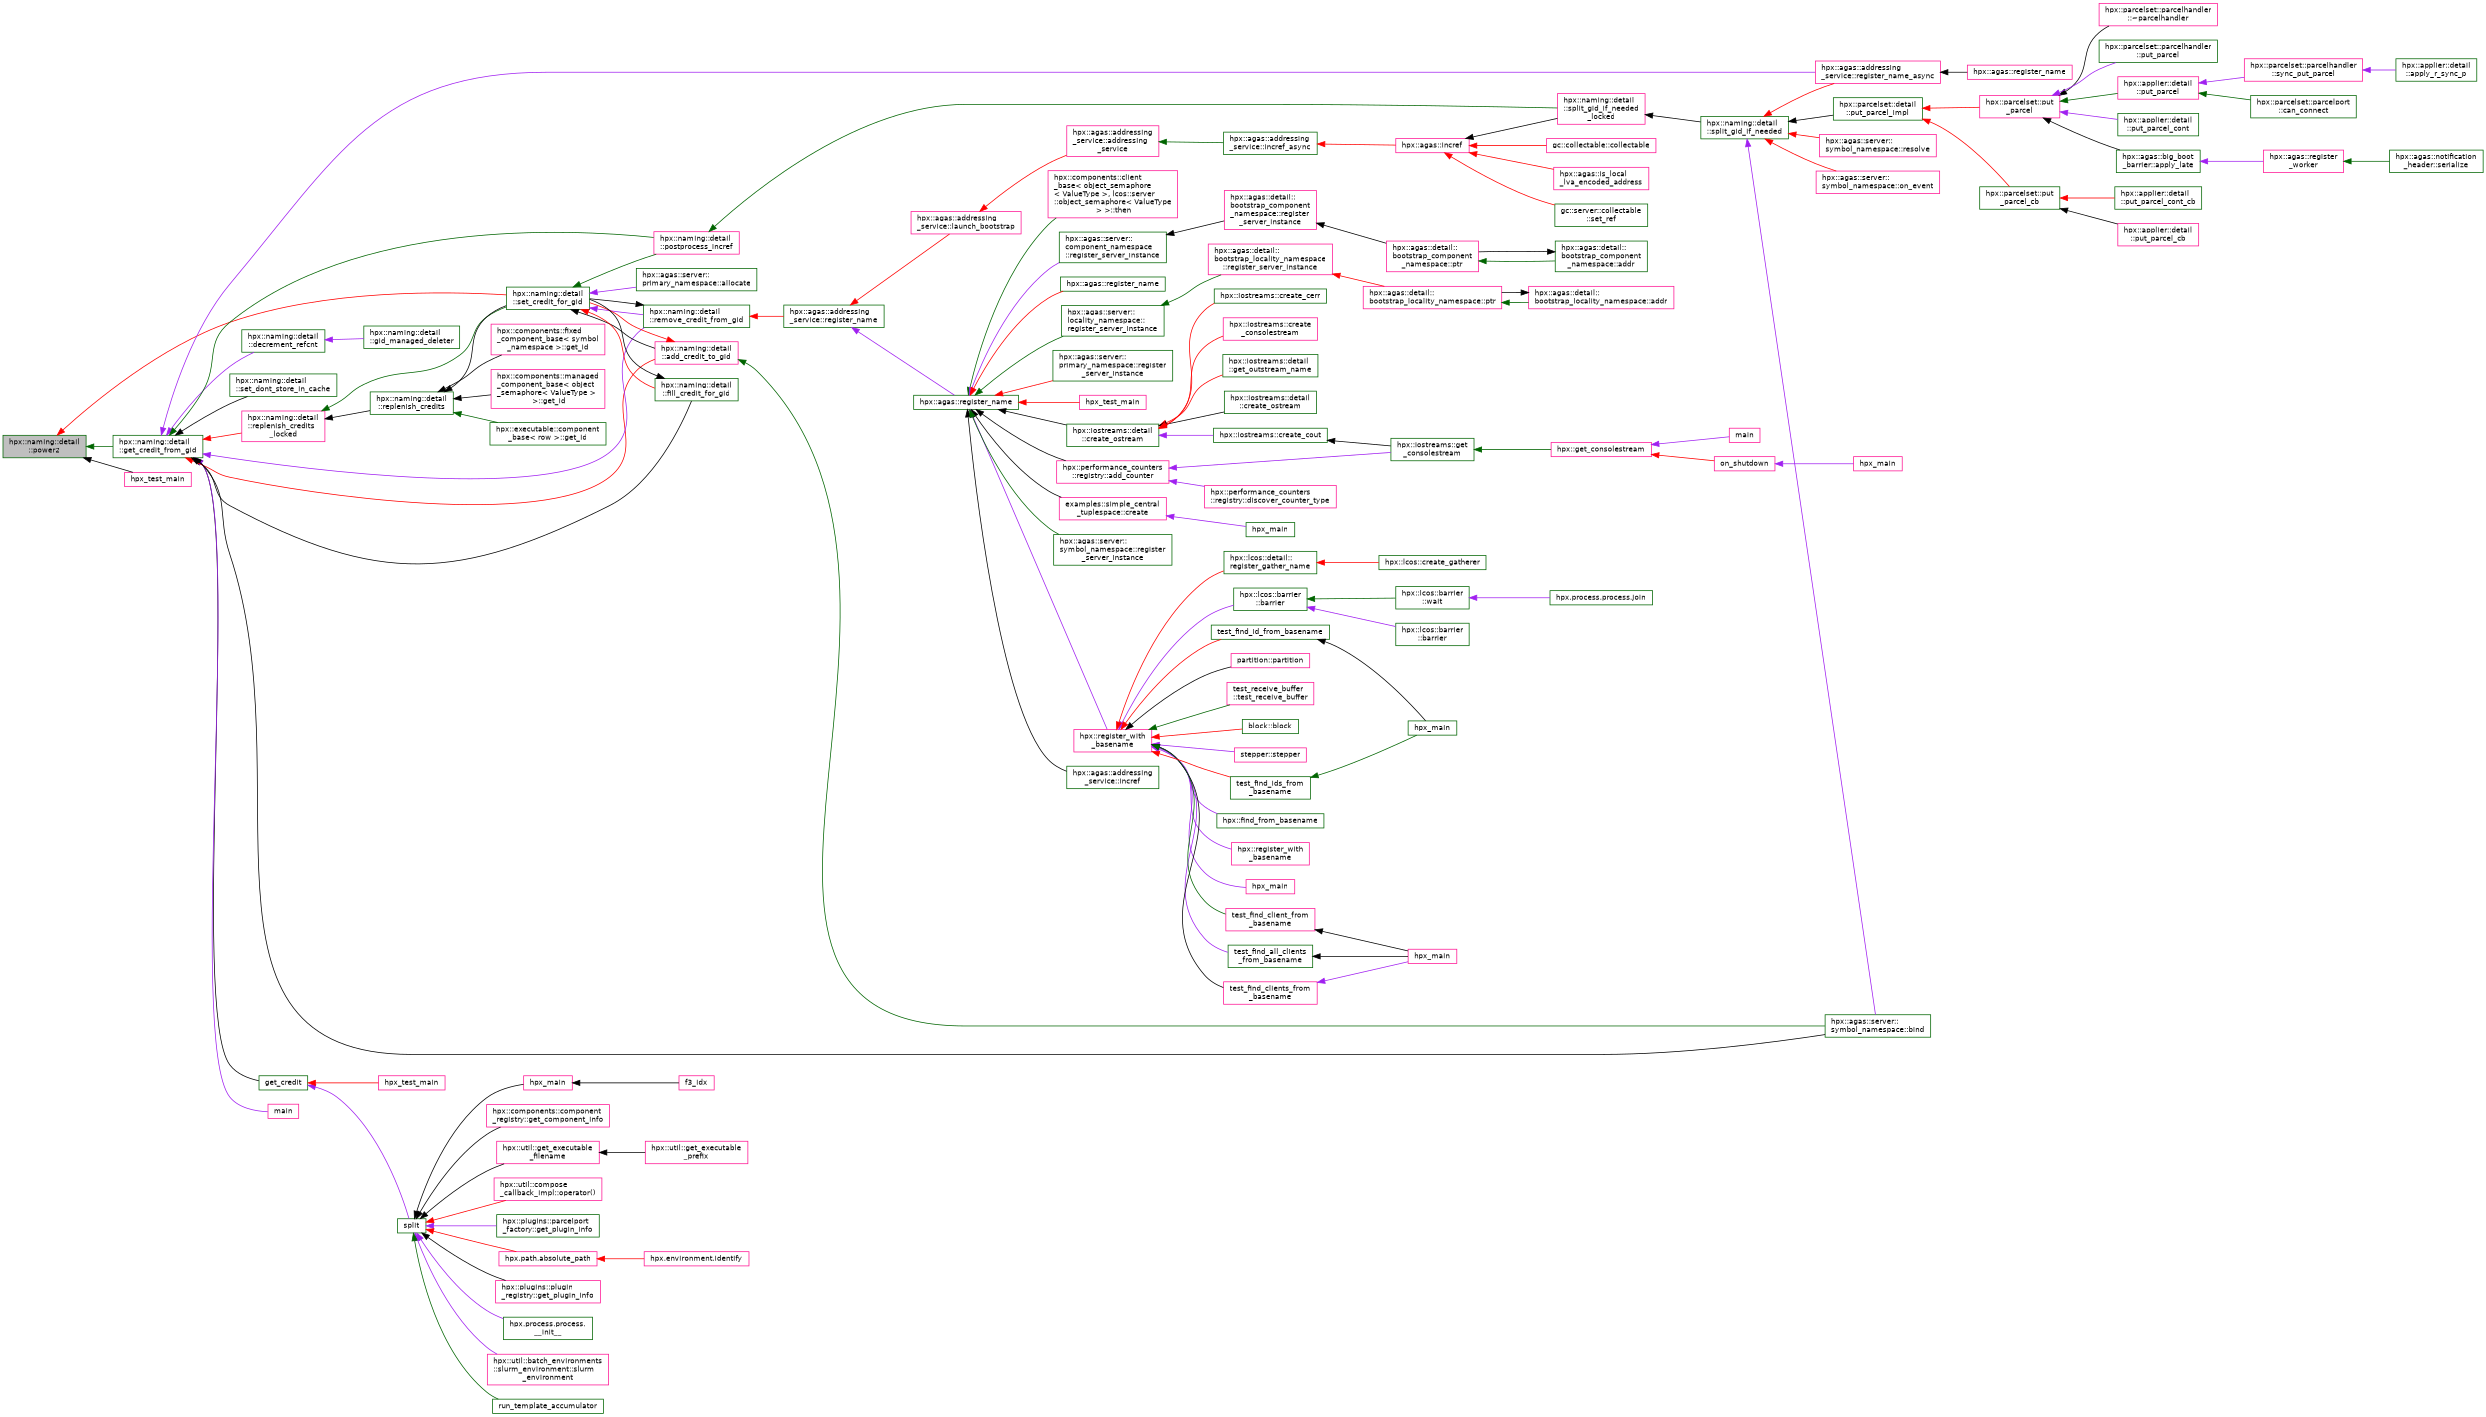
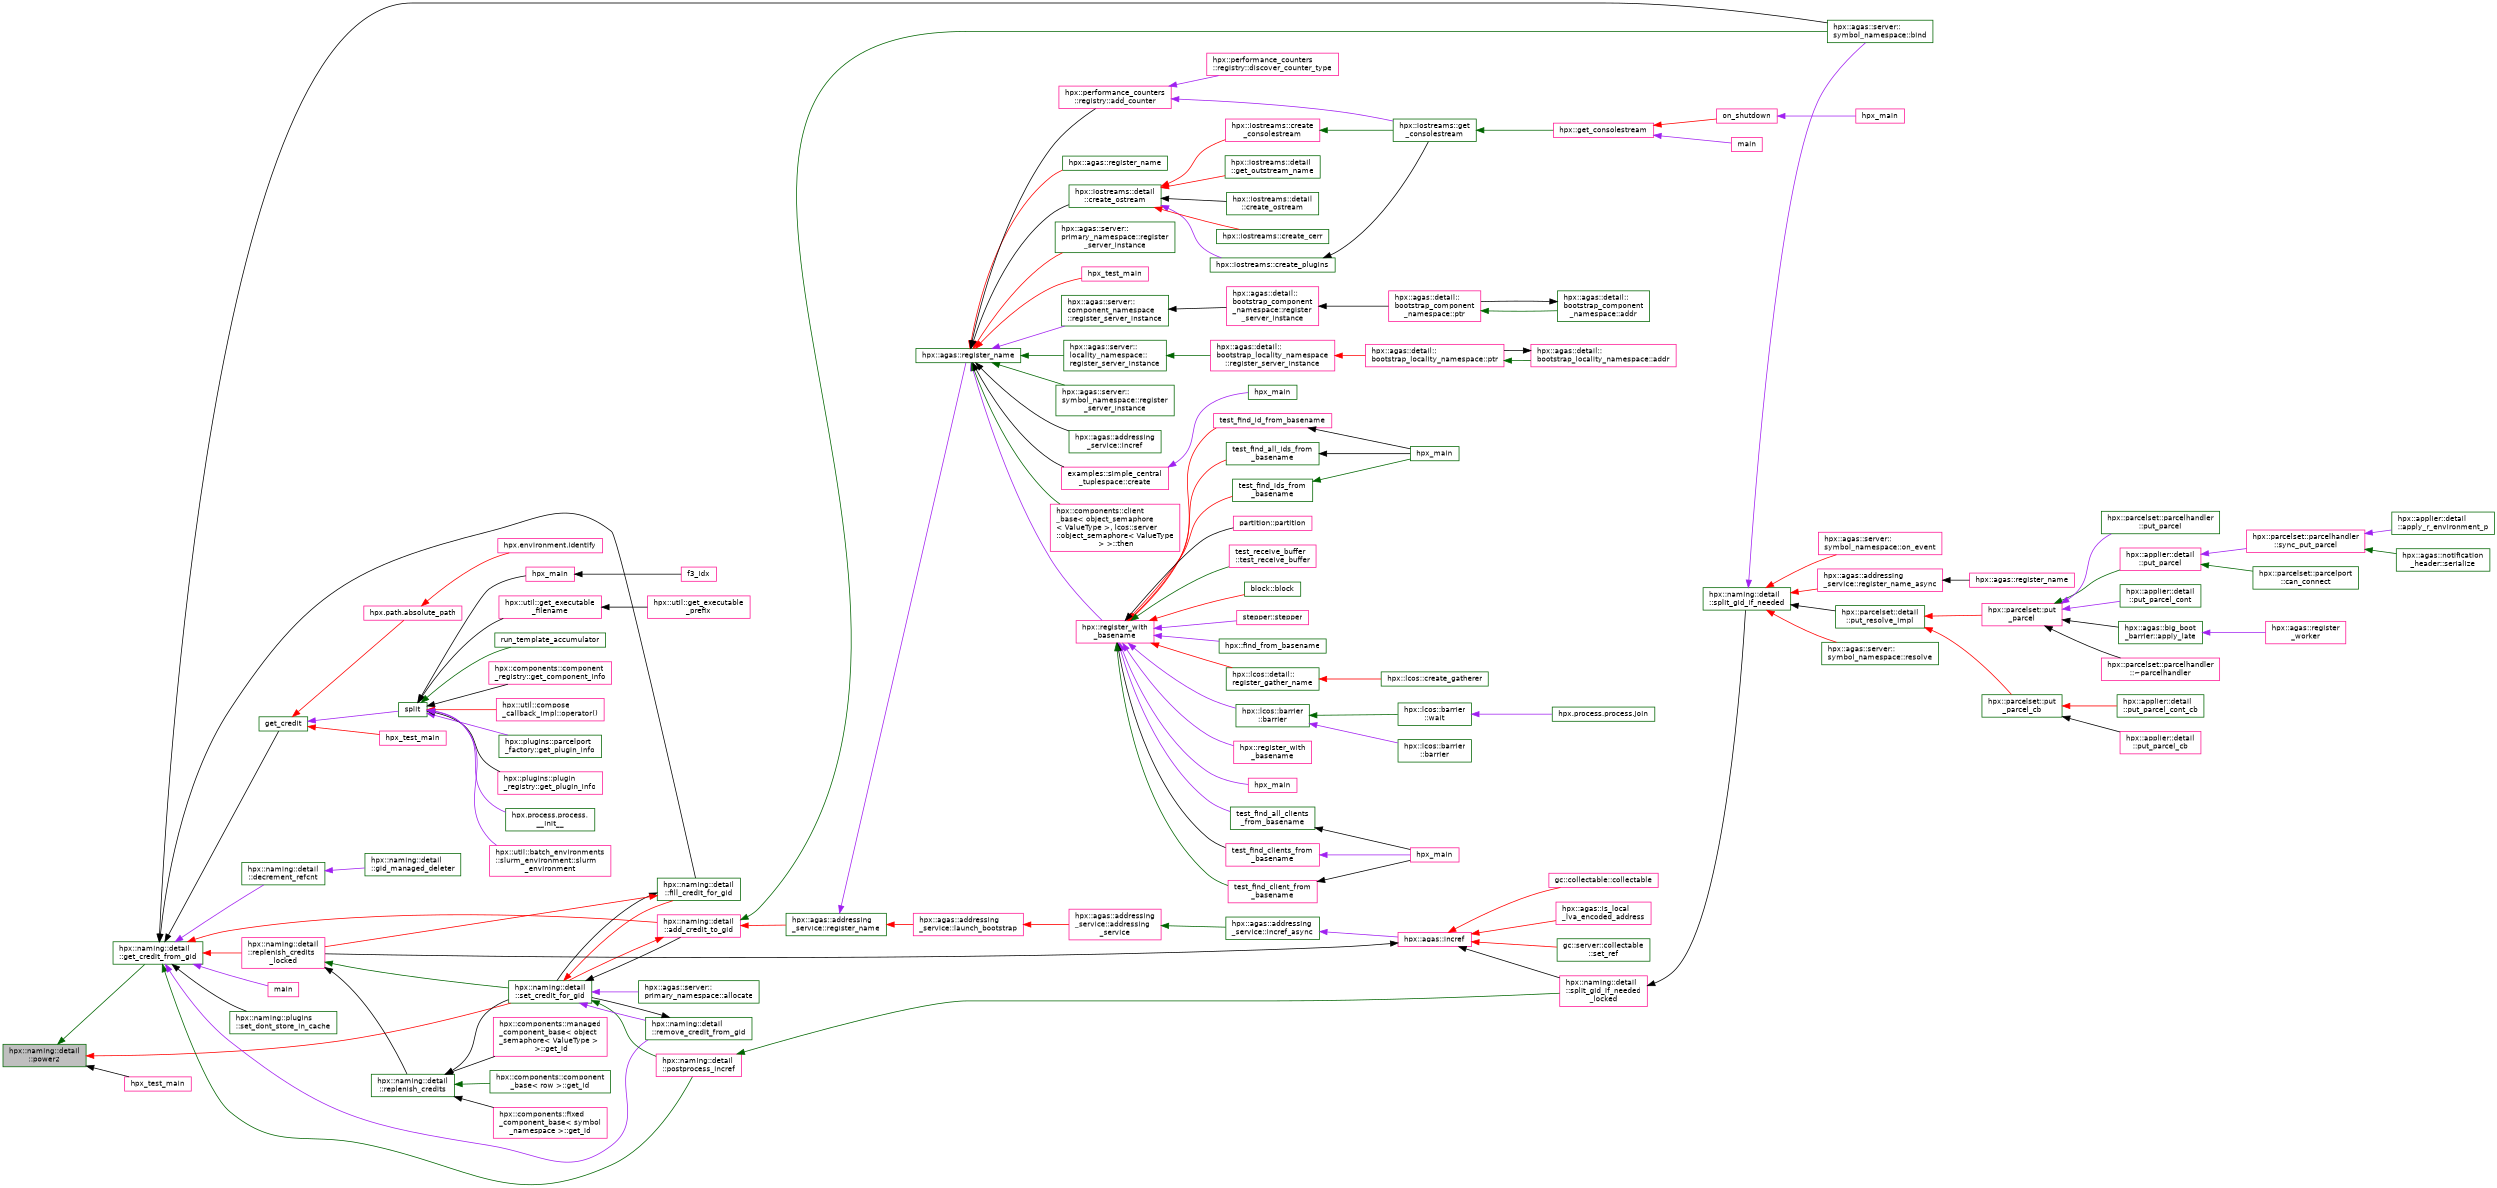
(2436, 70) -> (2443, 523)
(901, 72) -> none
(1878, 109) -> (1880, 617)
none -> (1360, 130)
(1360, 145) -> (1363, 935)
(1878, 146) -> (1880, 654)
(2370, 161) -> (2384, 552)
(771, 316) -> (767, 925)
(283, 385) -> (283, 1023)
(548, 434) -> (550, 1082)
(1270, 435) -> (1273, 265)
none -> (1273, 454)
(1270, 632) -> (1273, 421)
none -> (487, 922)
none -> (858, 957)
(475, 1242) -> (351, 666)
